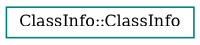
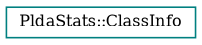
(100, 22) -> (101, 22)
